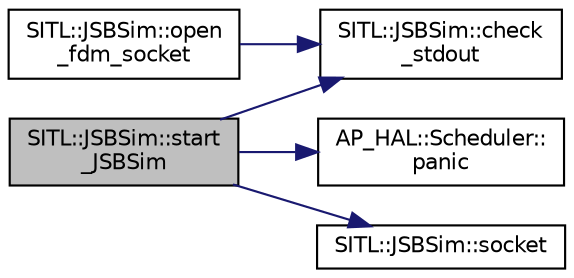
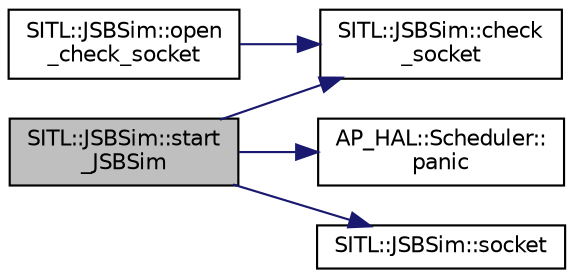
(124, 44) -> (124, 44)
(441, 44) -> (441, 44)
